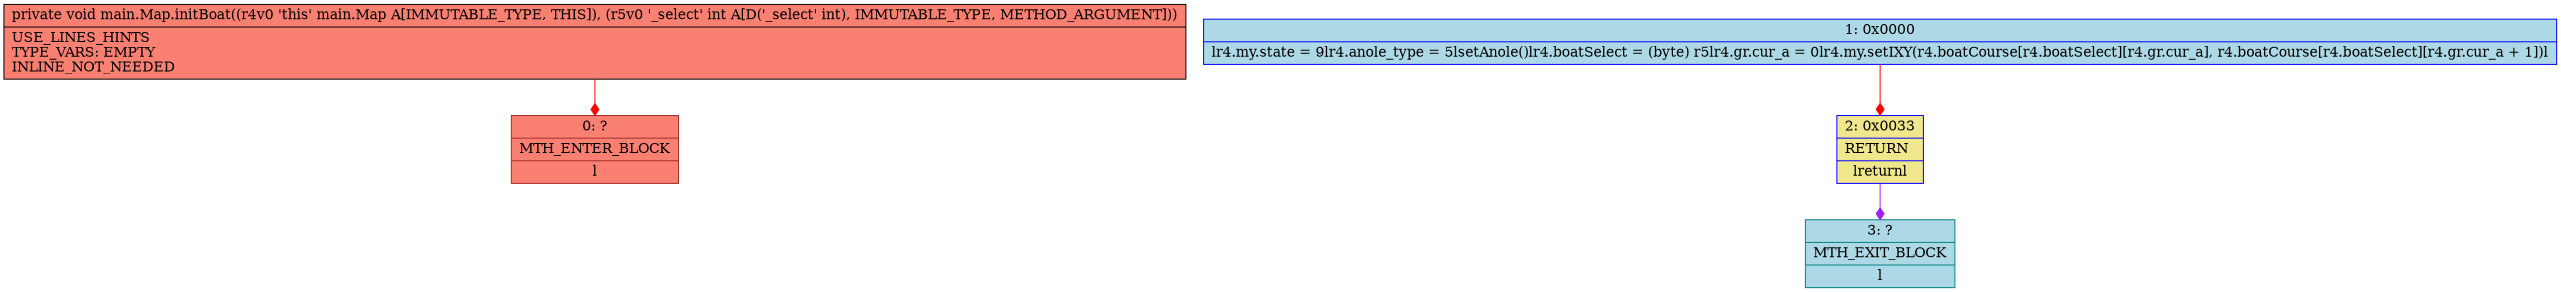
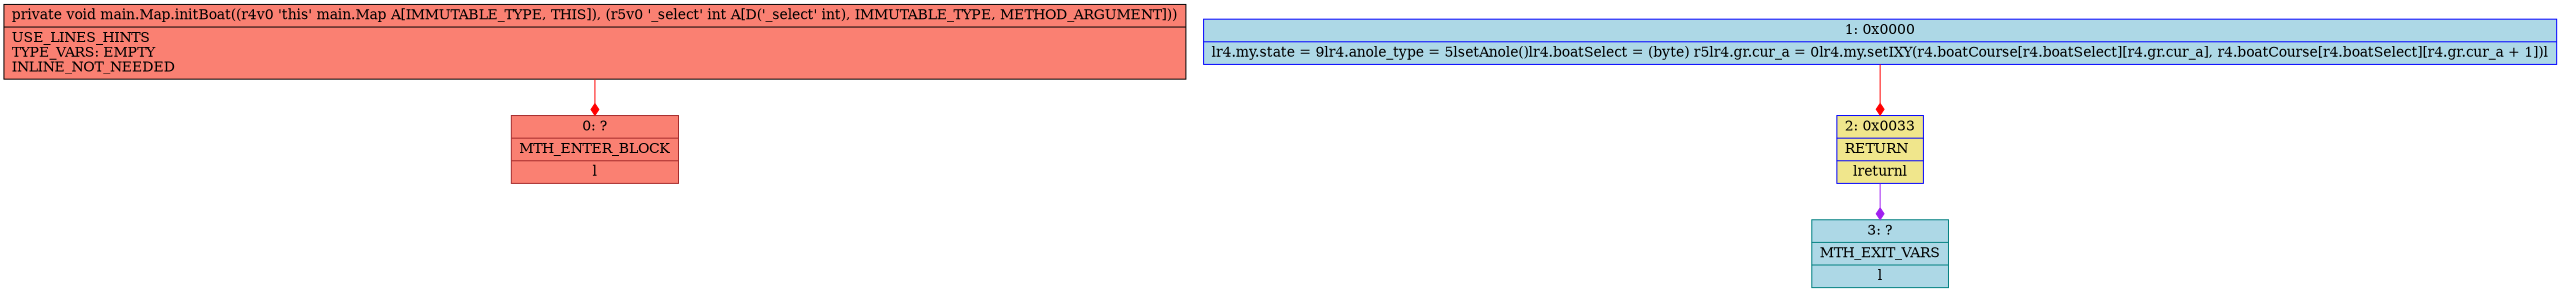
(1880, 253) -> (1880, 253)
